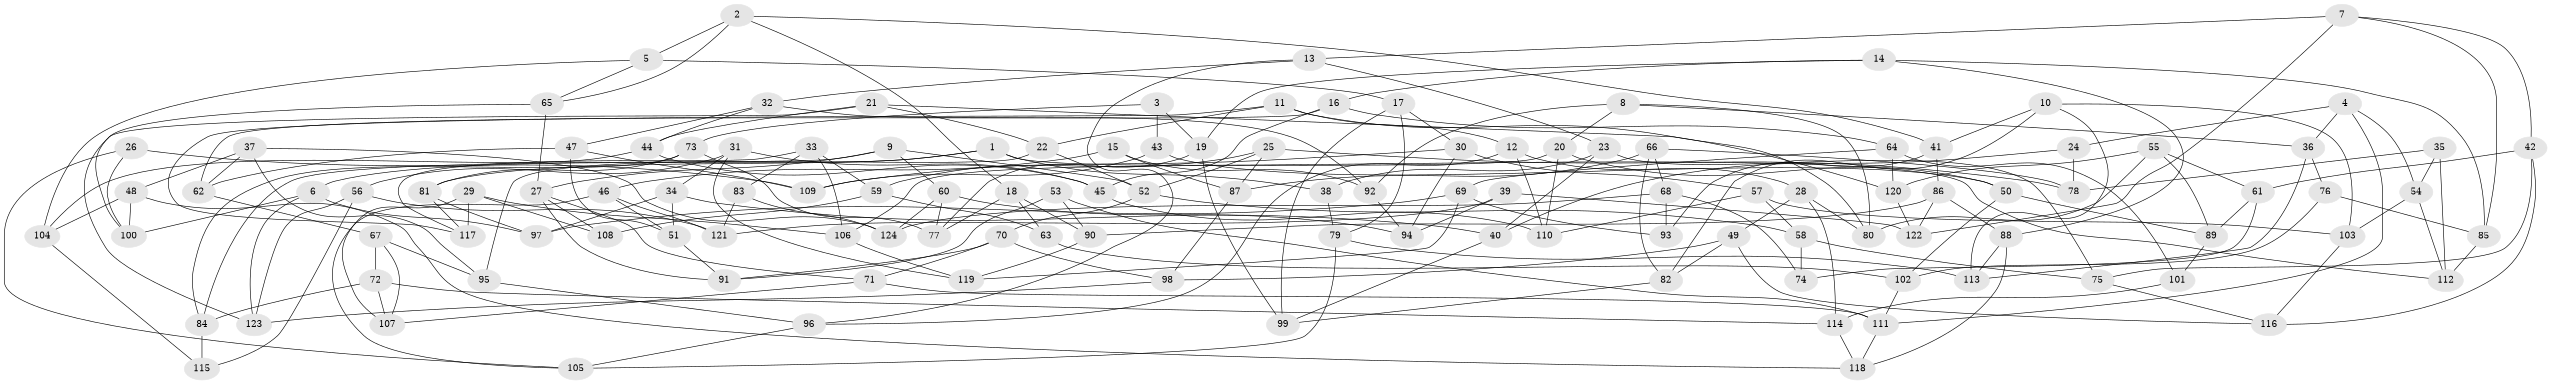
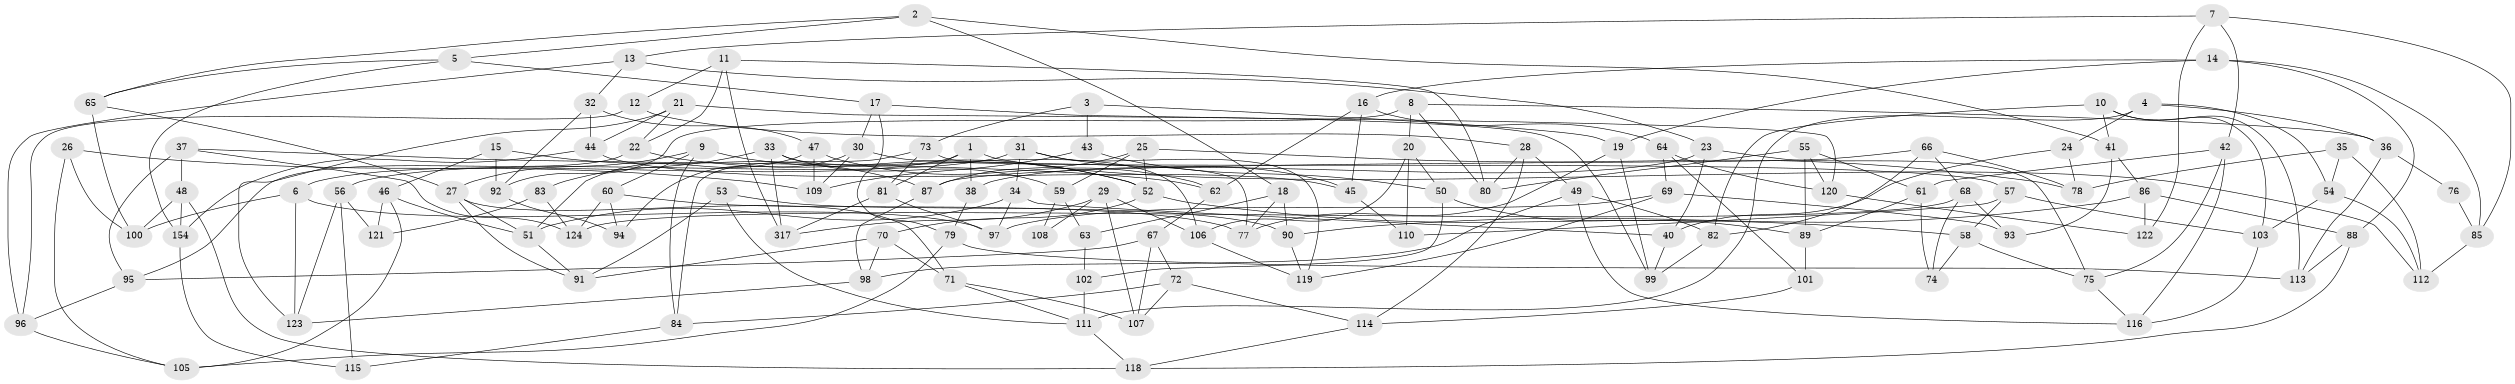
(1531, 190) -> none
(1505, 192) -> none
(573, 215) -> (482, 210)
(42, 236) -> (180, 236)
(468, 236) -> (783, 236)
(2220, 257) -> none
